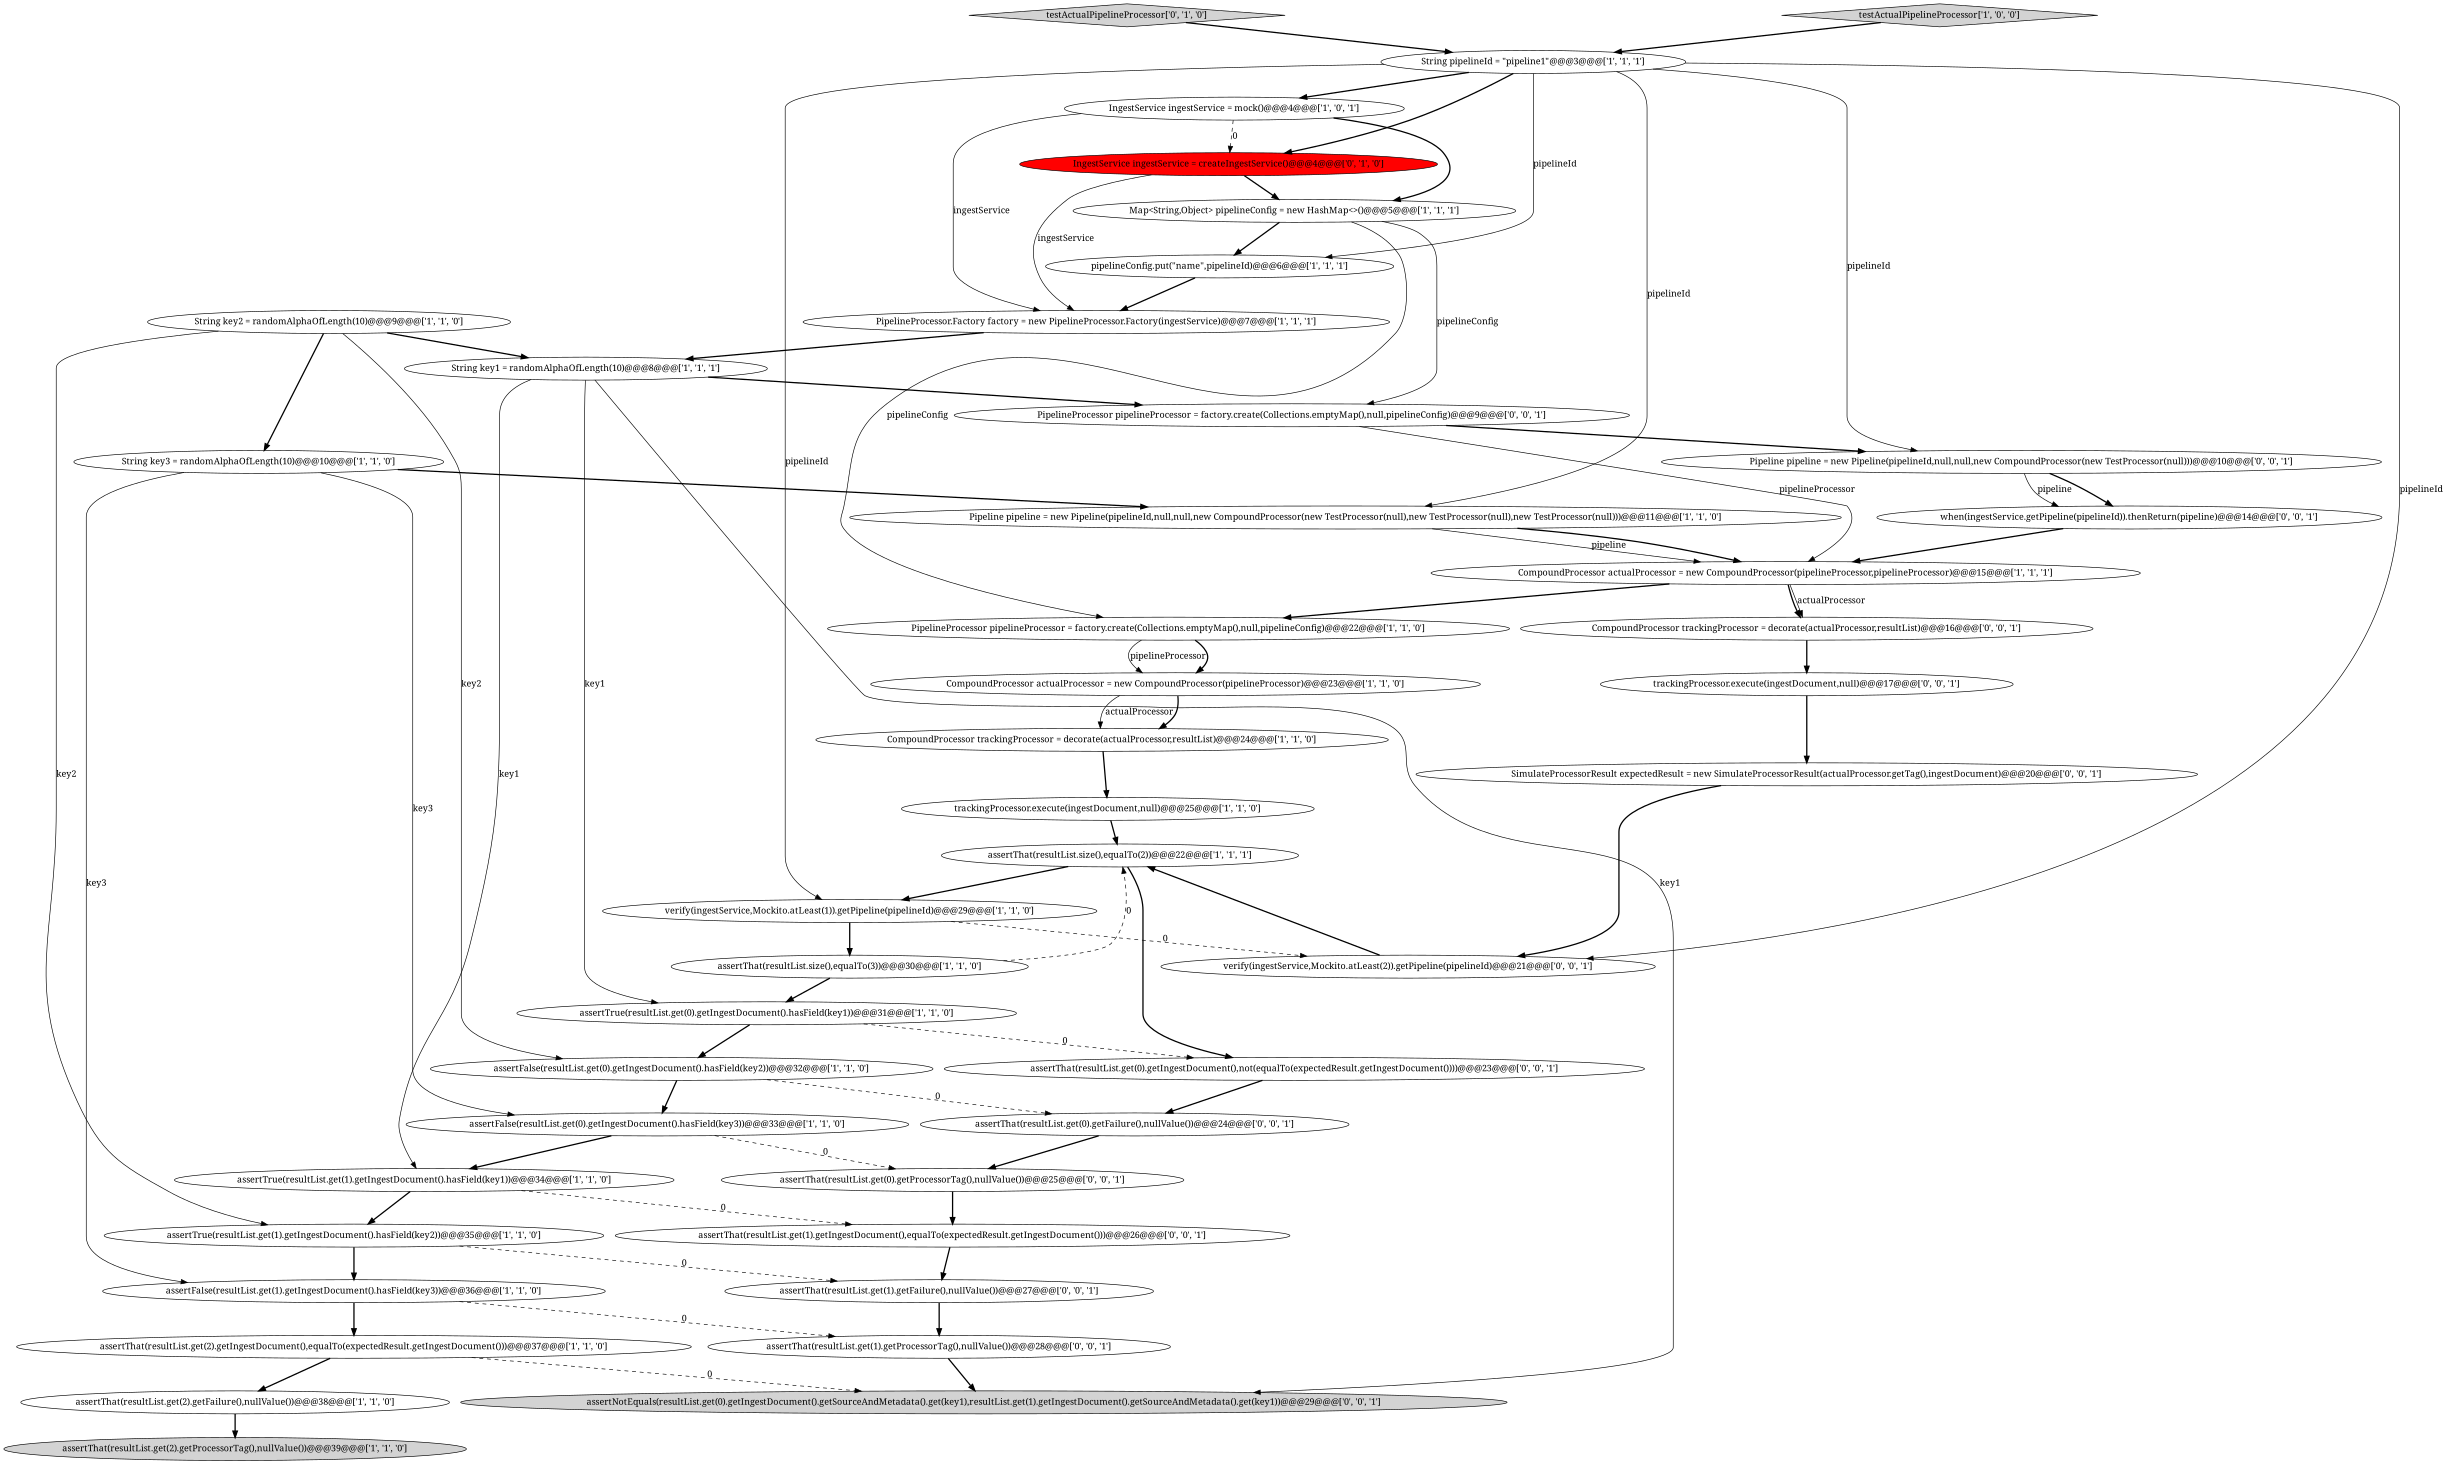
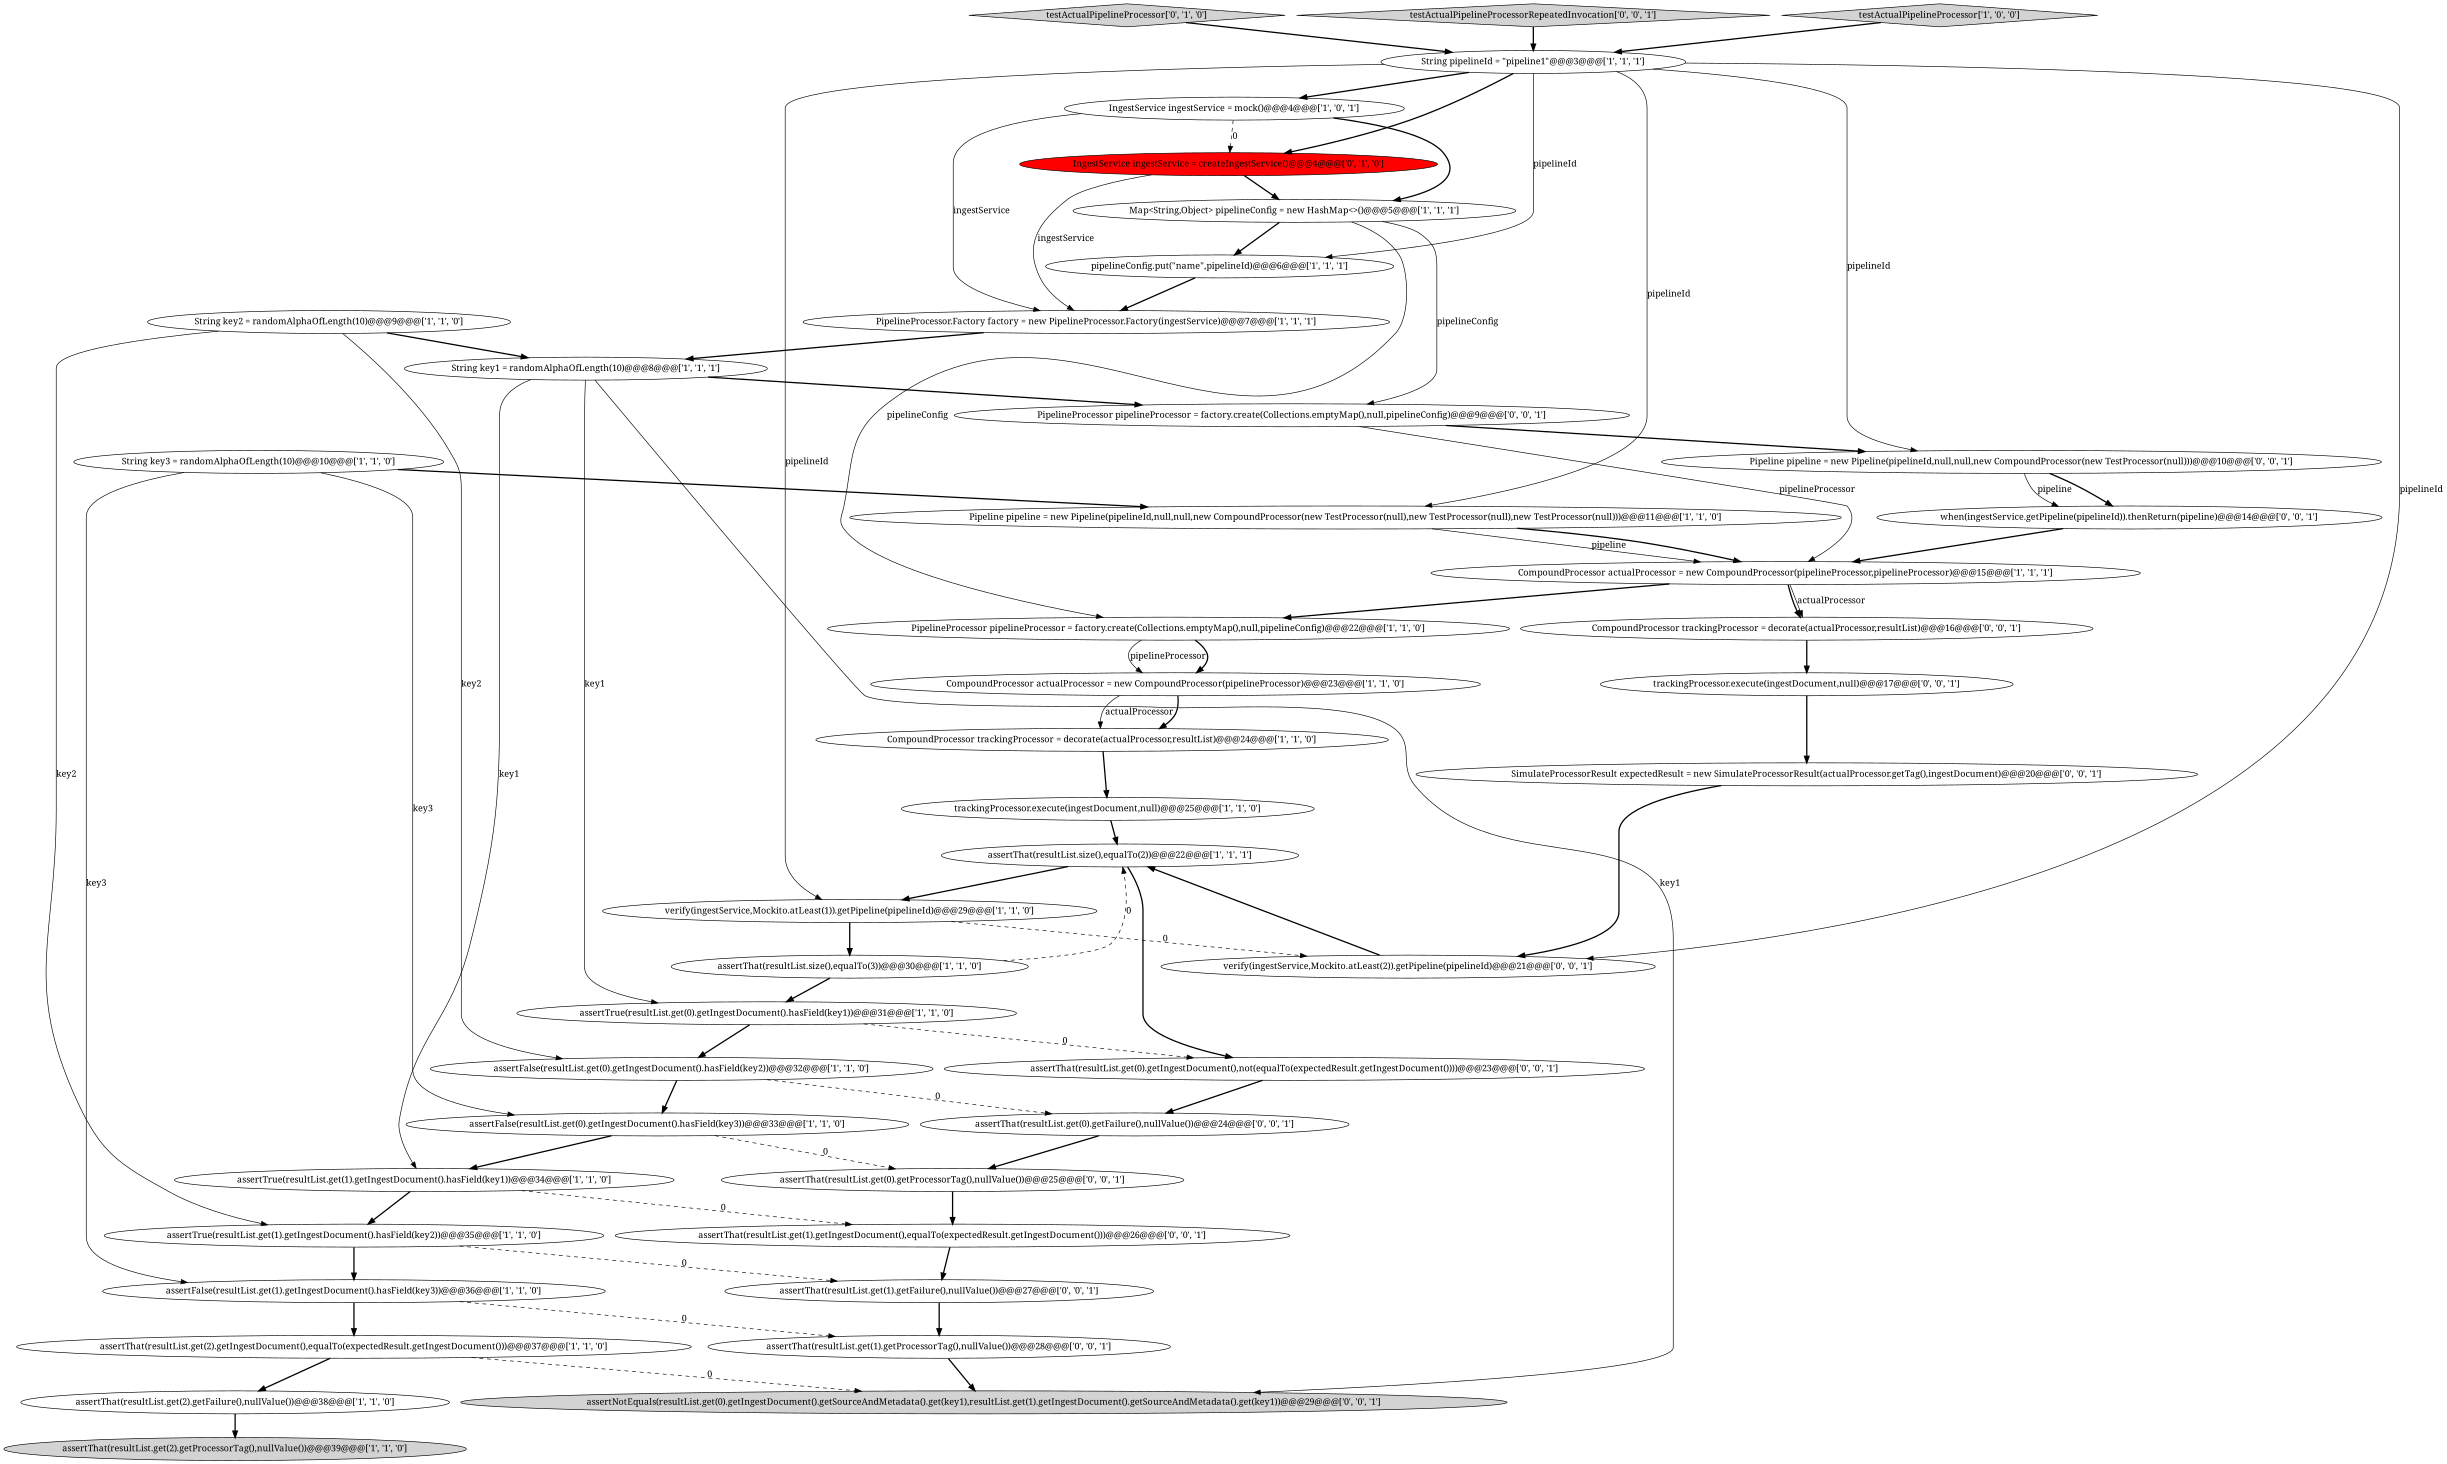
none -> (1533, 15)
(295, 389) -> none
